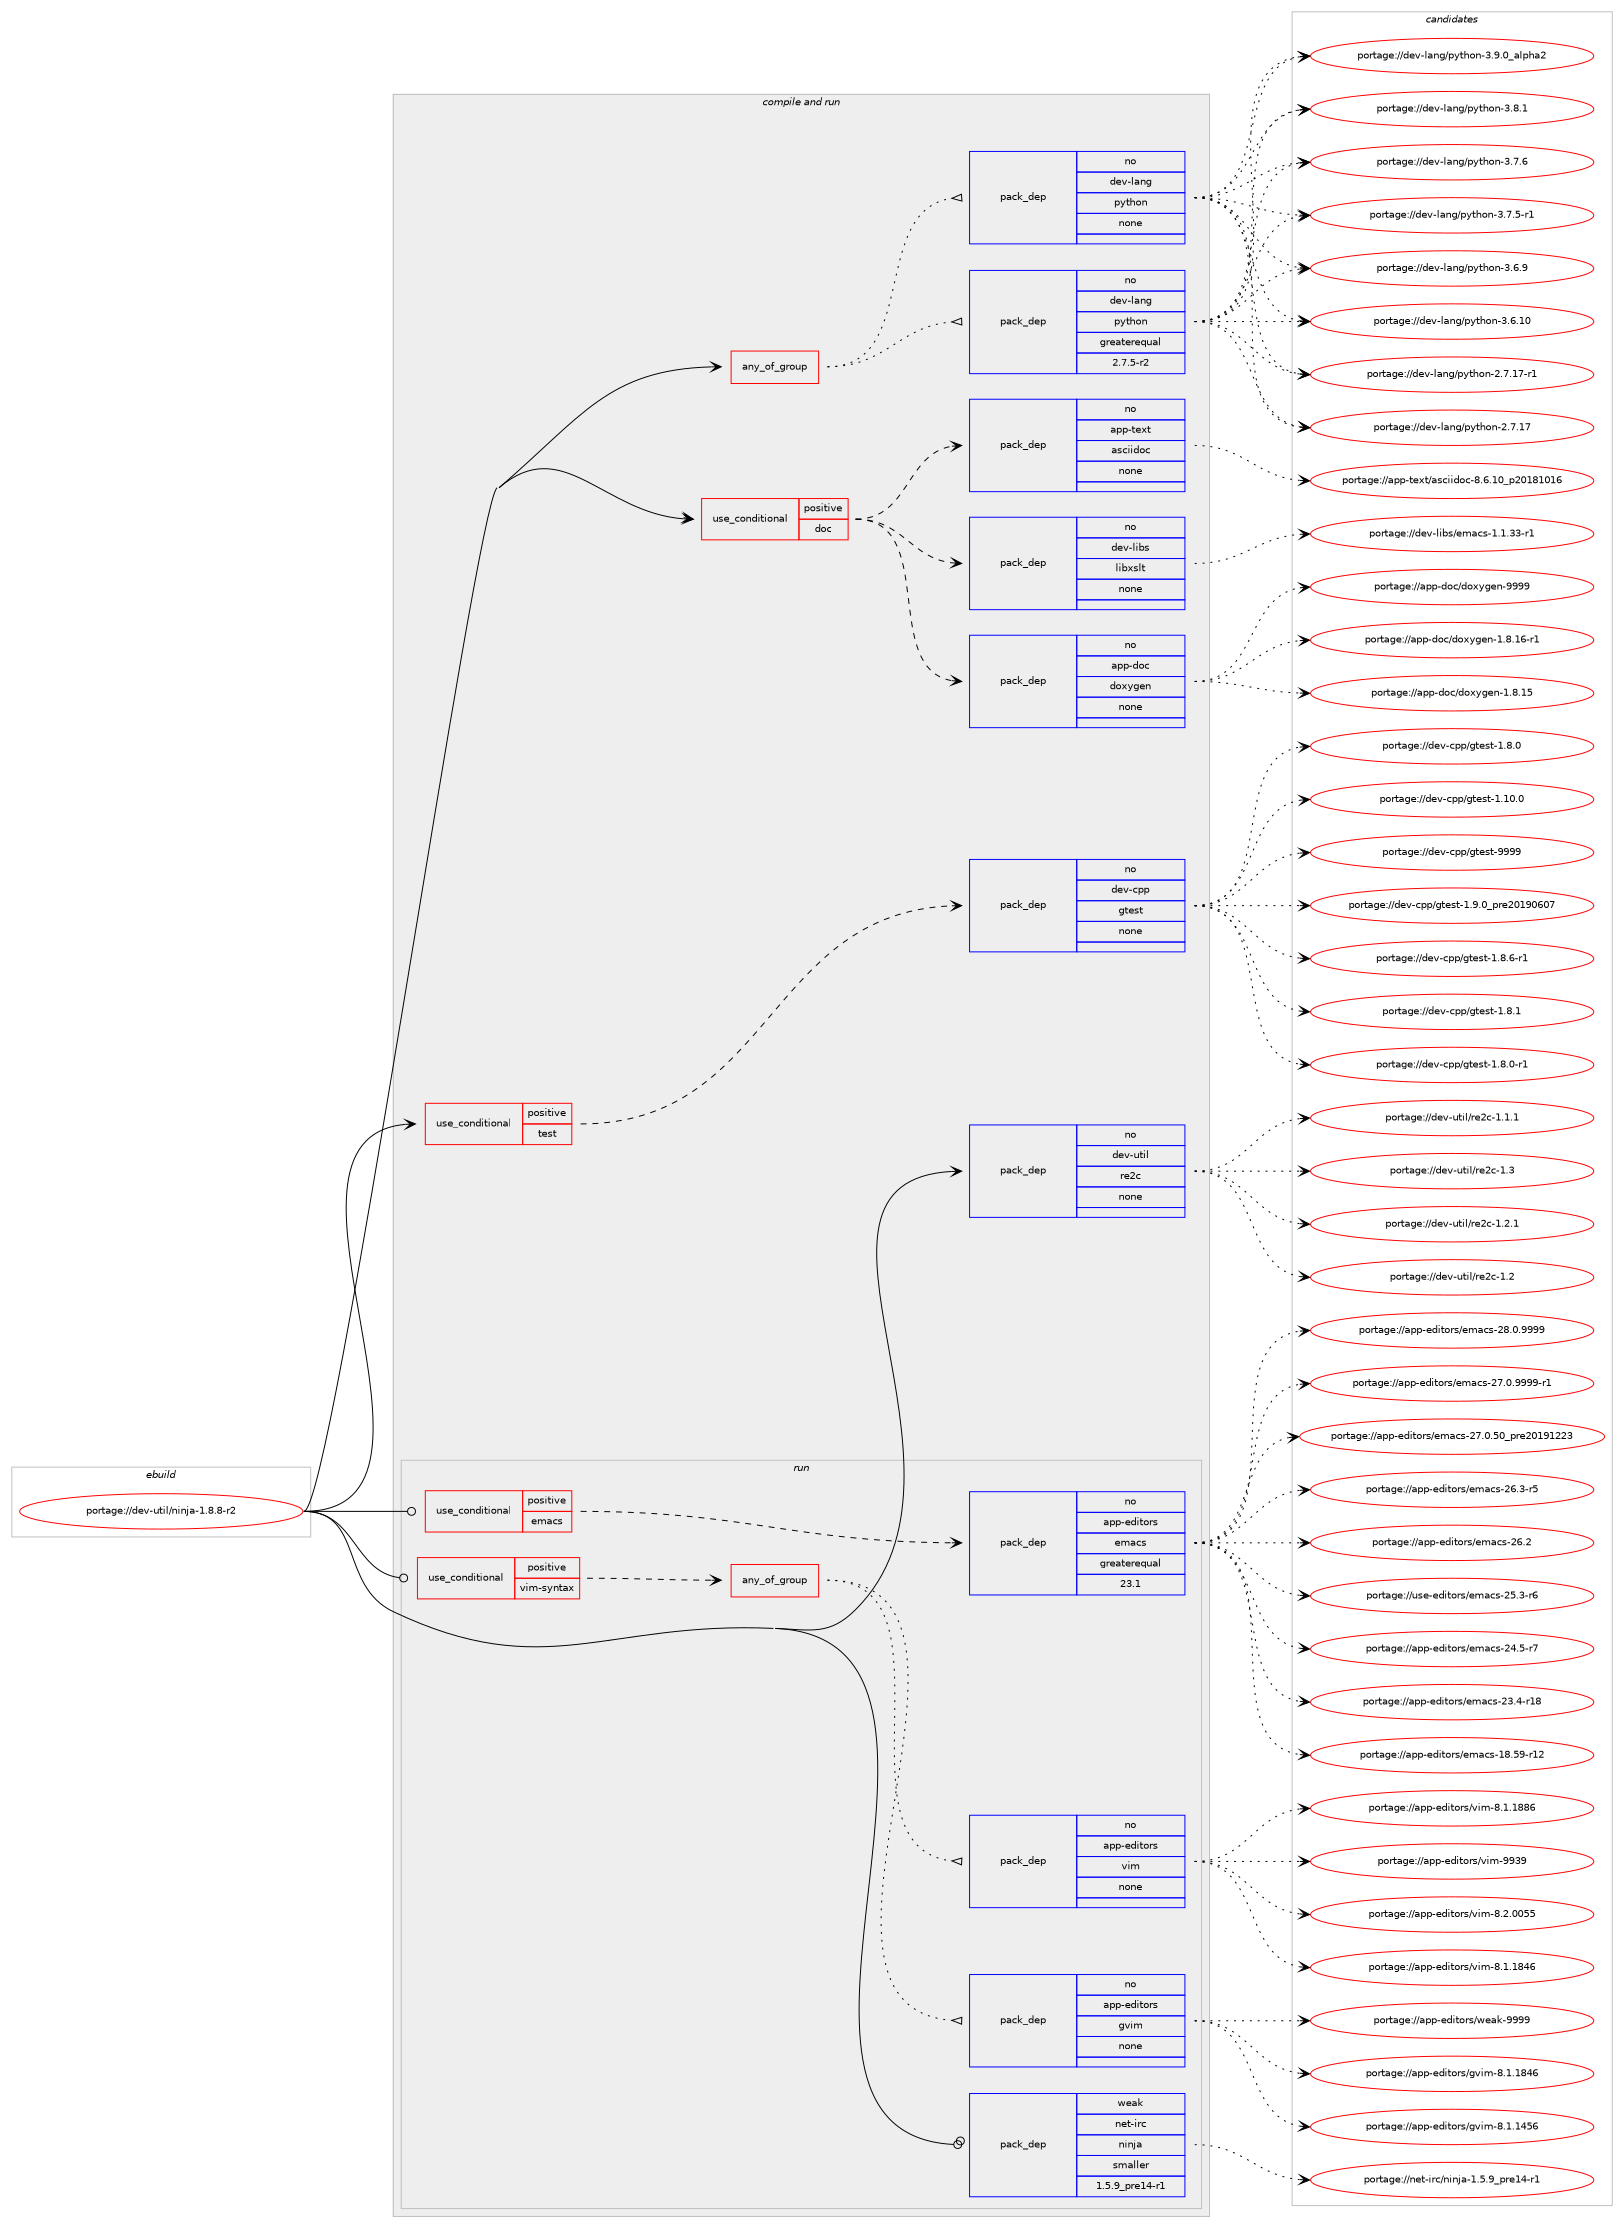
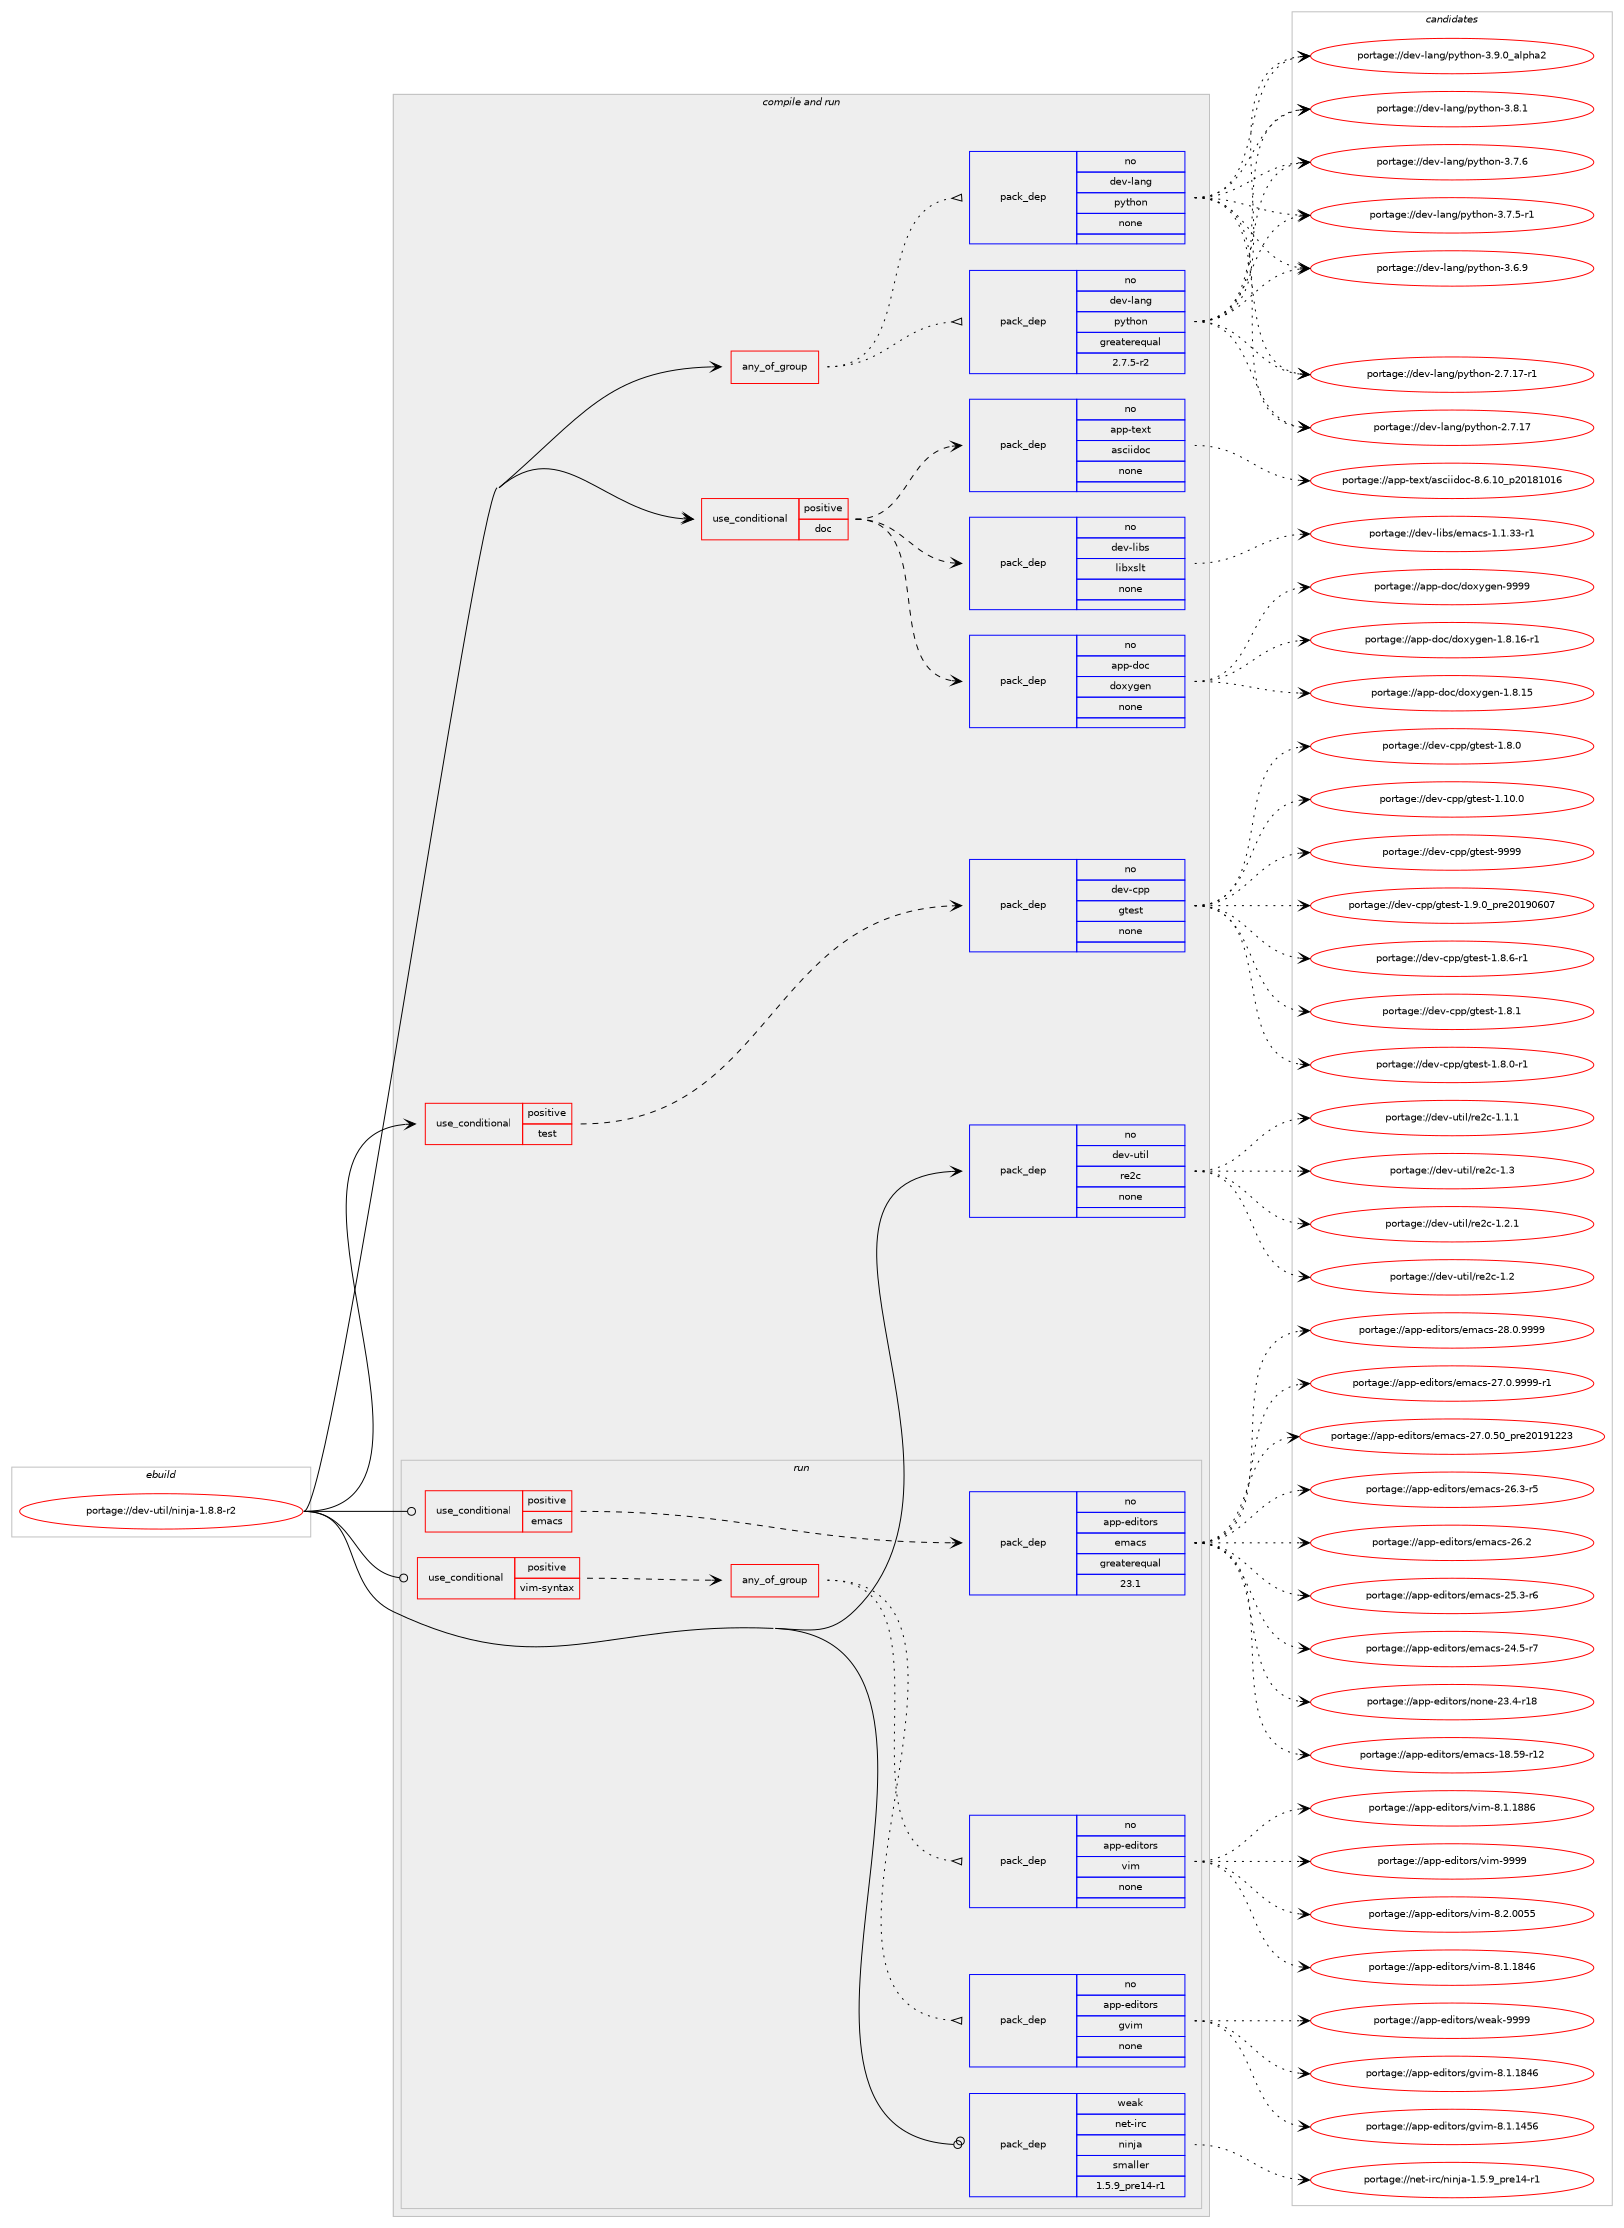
(1452, 322) -> none
(1452, 1596) -> (1452, 1596)
(1452, 1702) -> (1452, 1702)
(1452, 1861) -> (1452, 1861)
